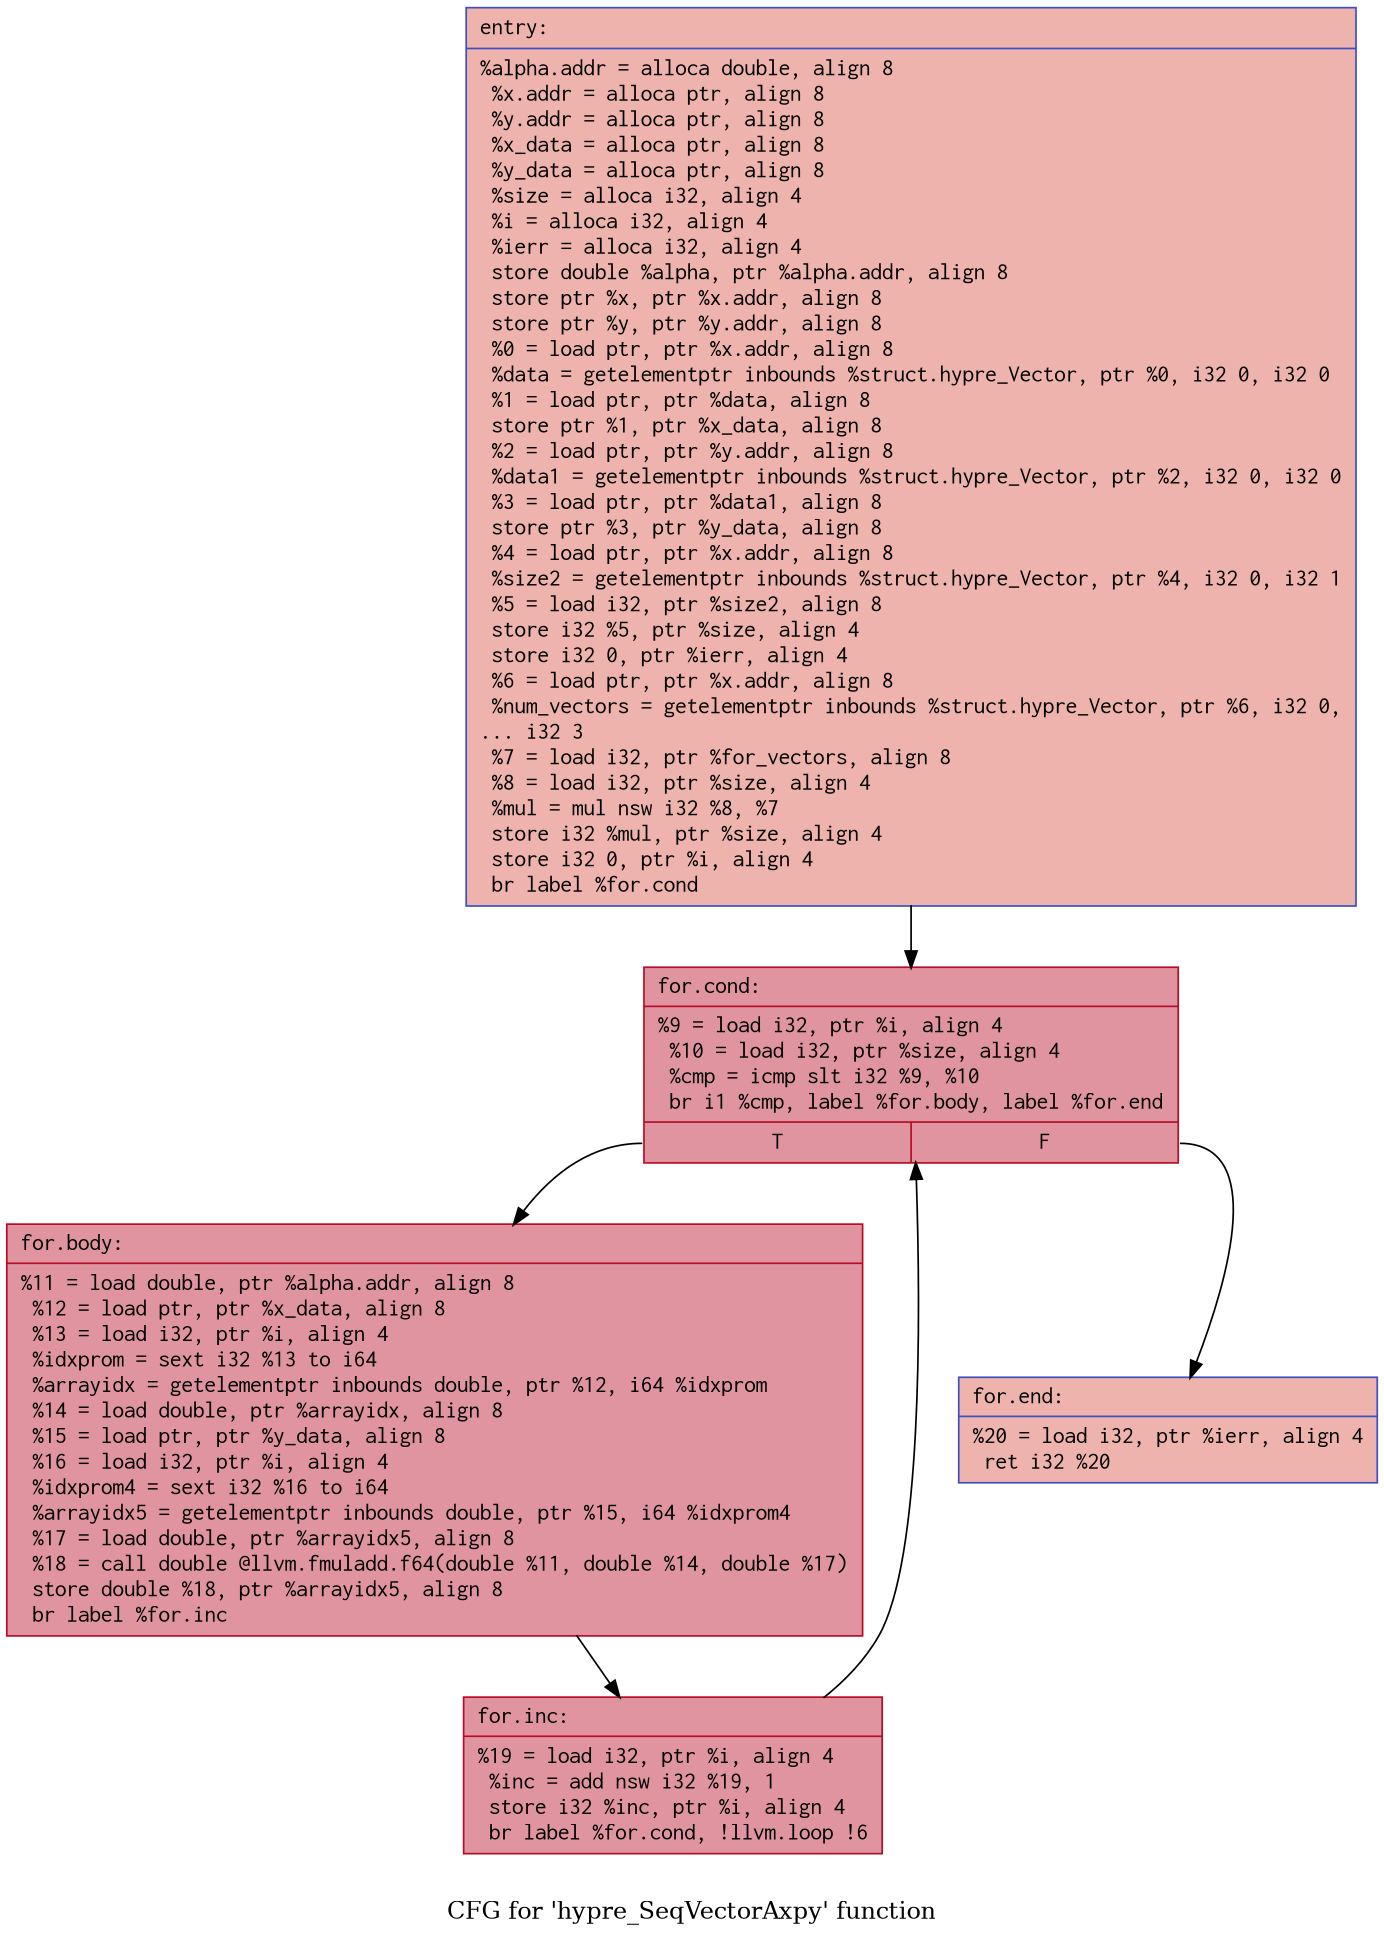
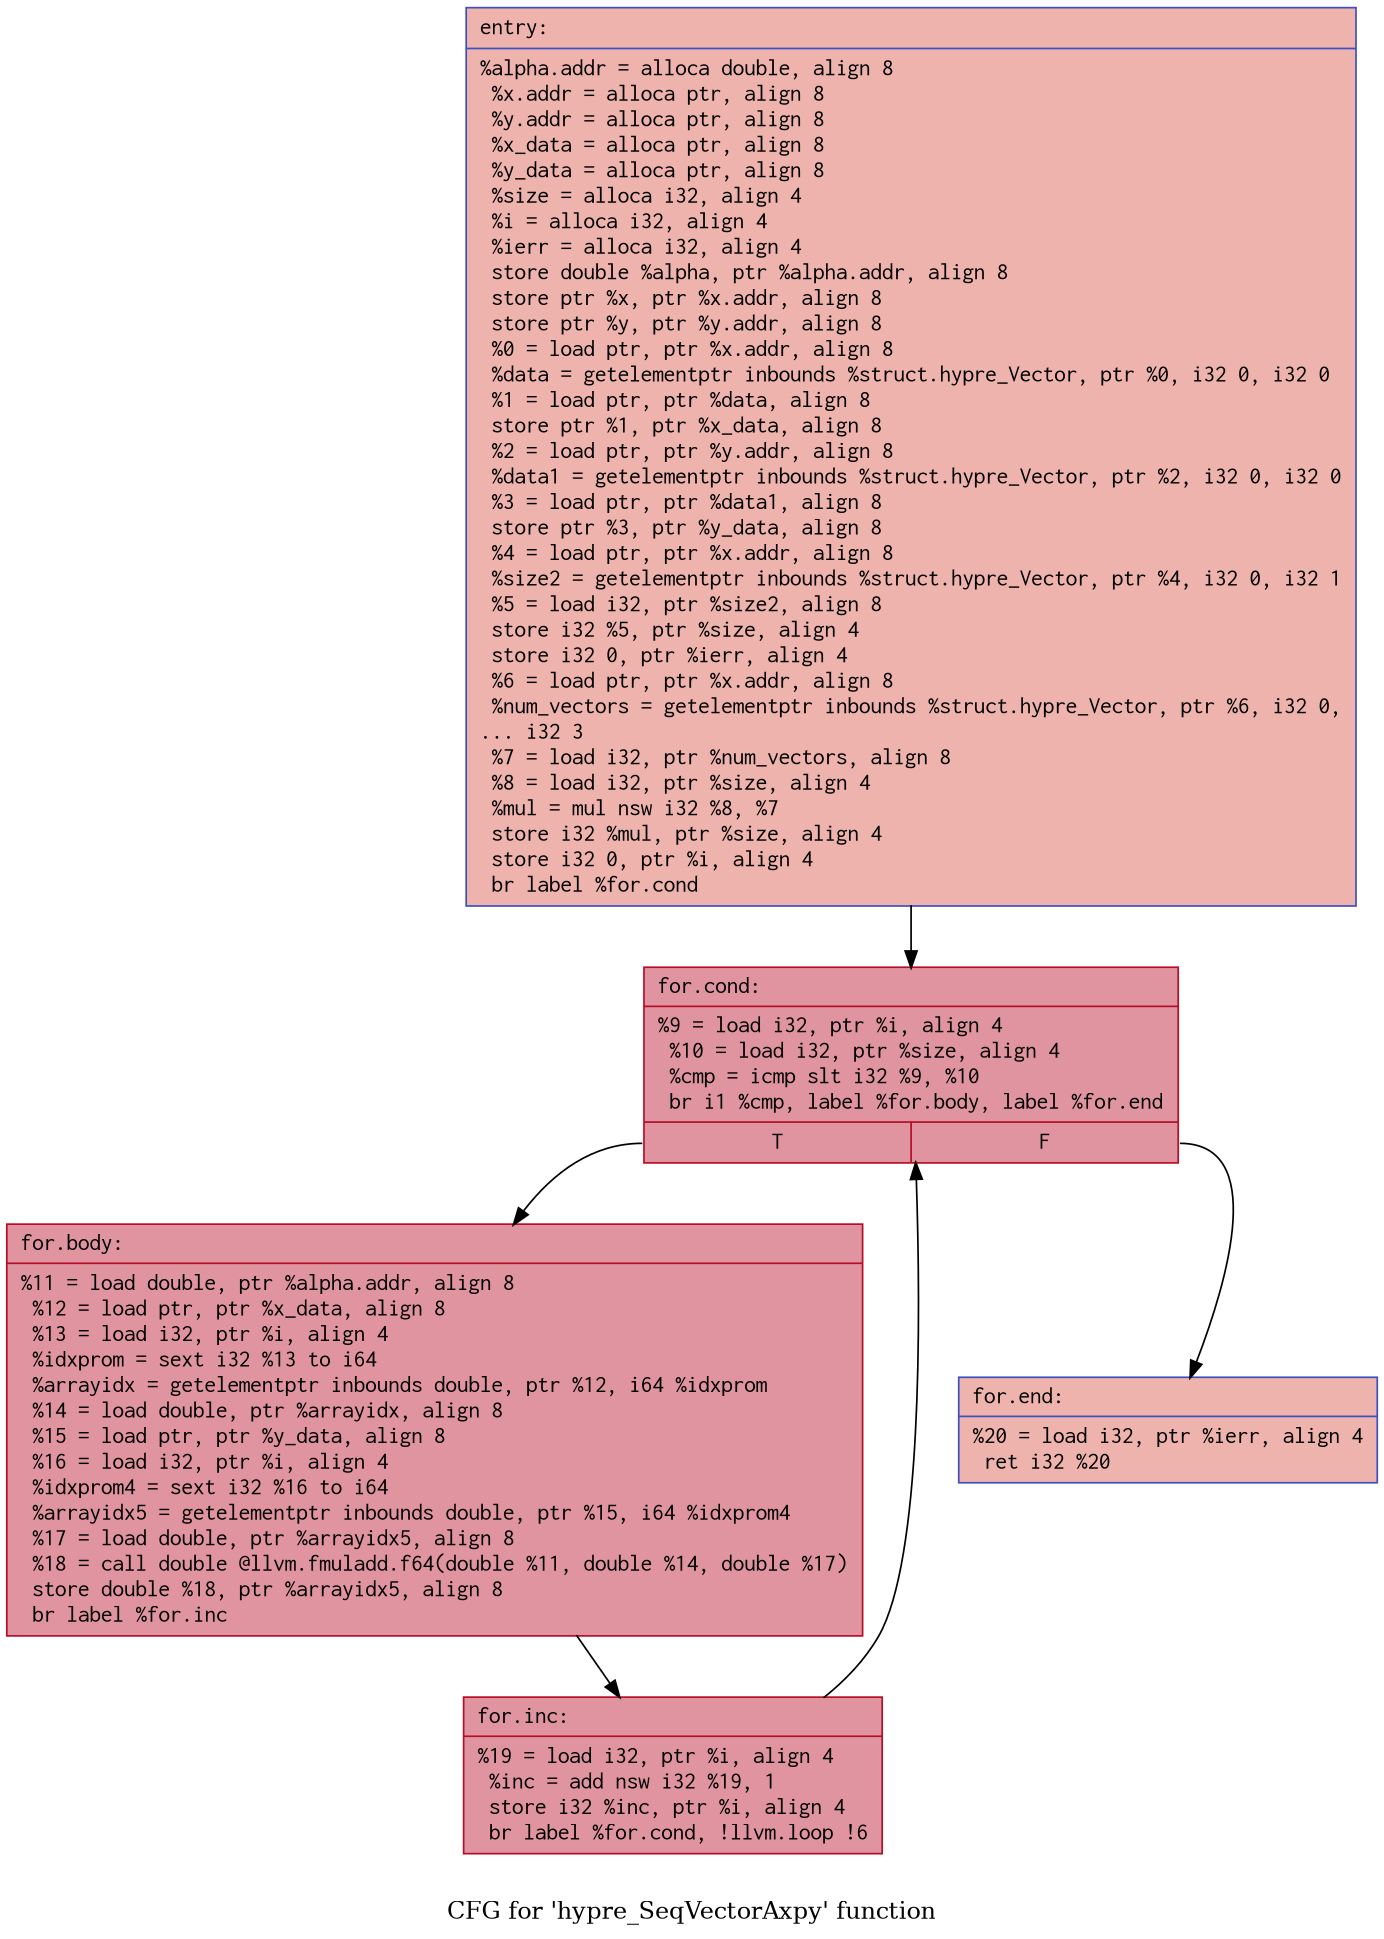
(715, 757) -> (715, 757)
